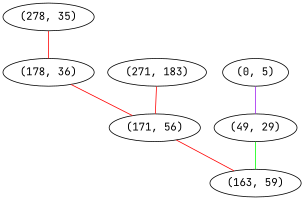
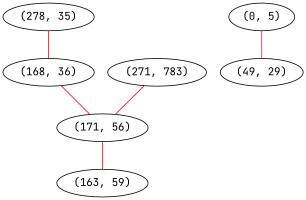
(49, 72) -> (49, 72)
(157, 72) -> (157, 72)
(256, 156) -> none
